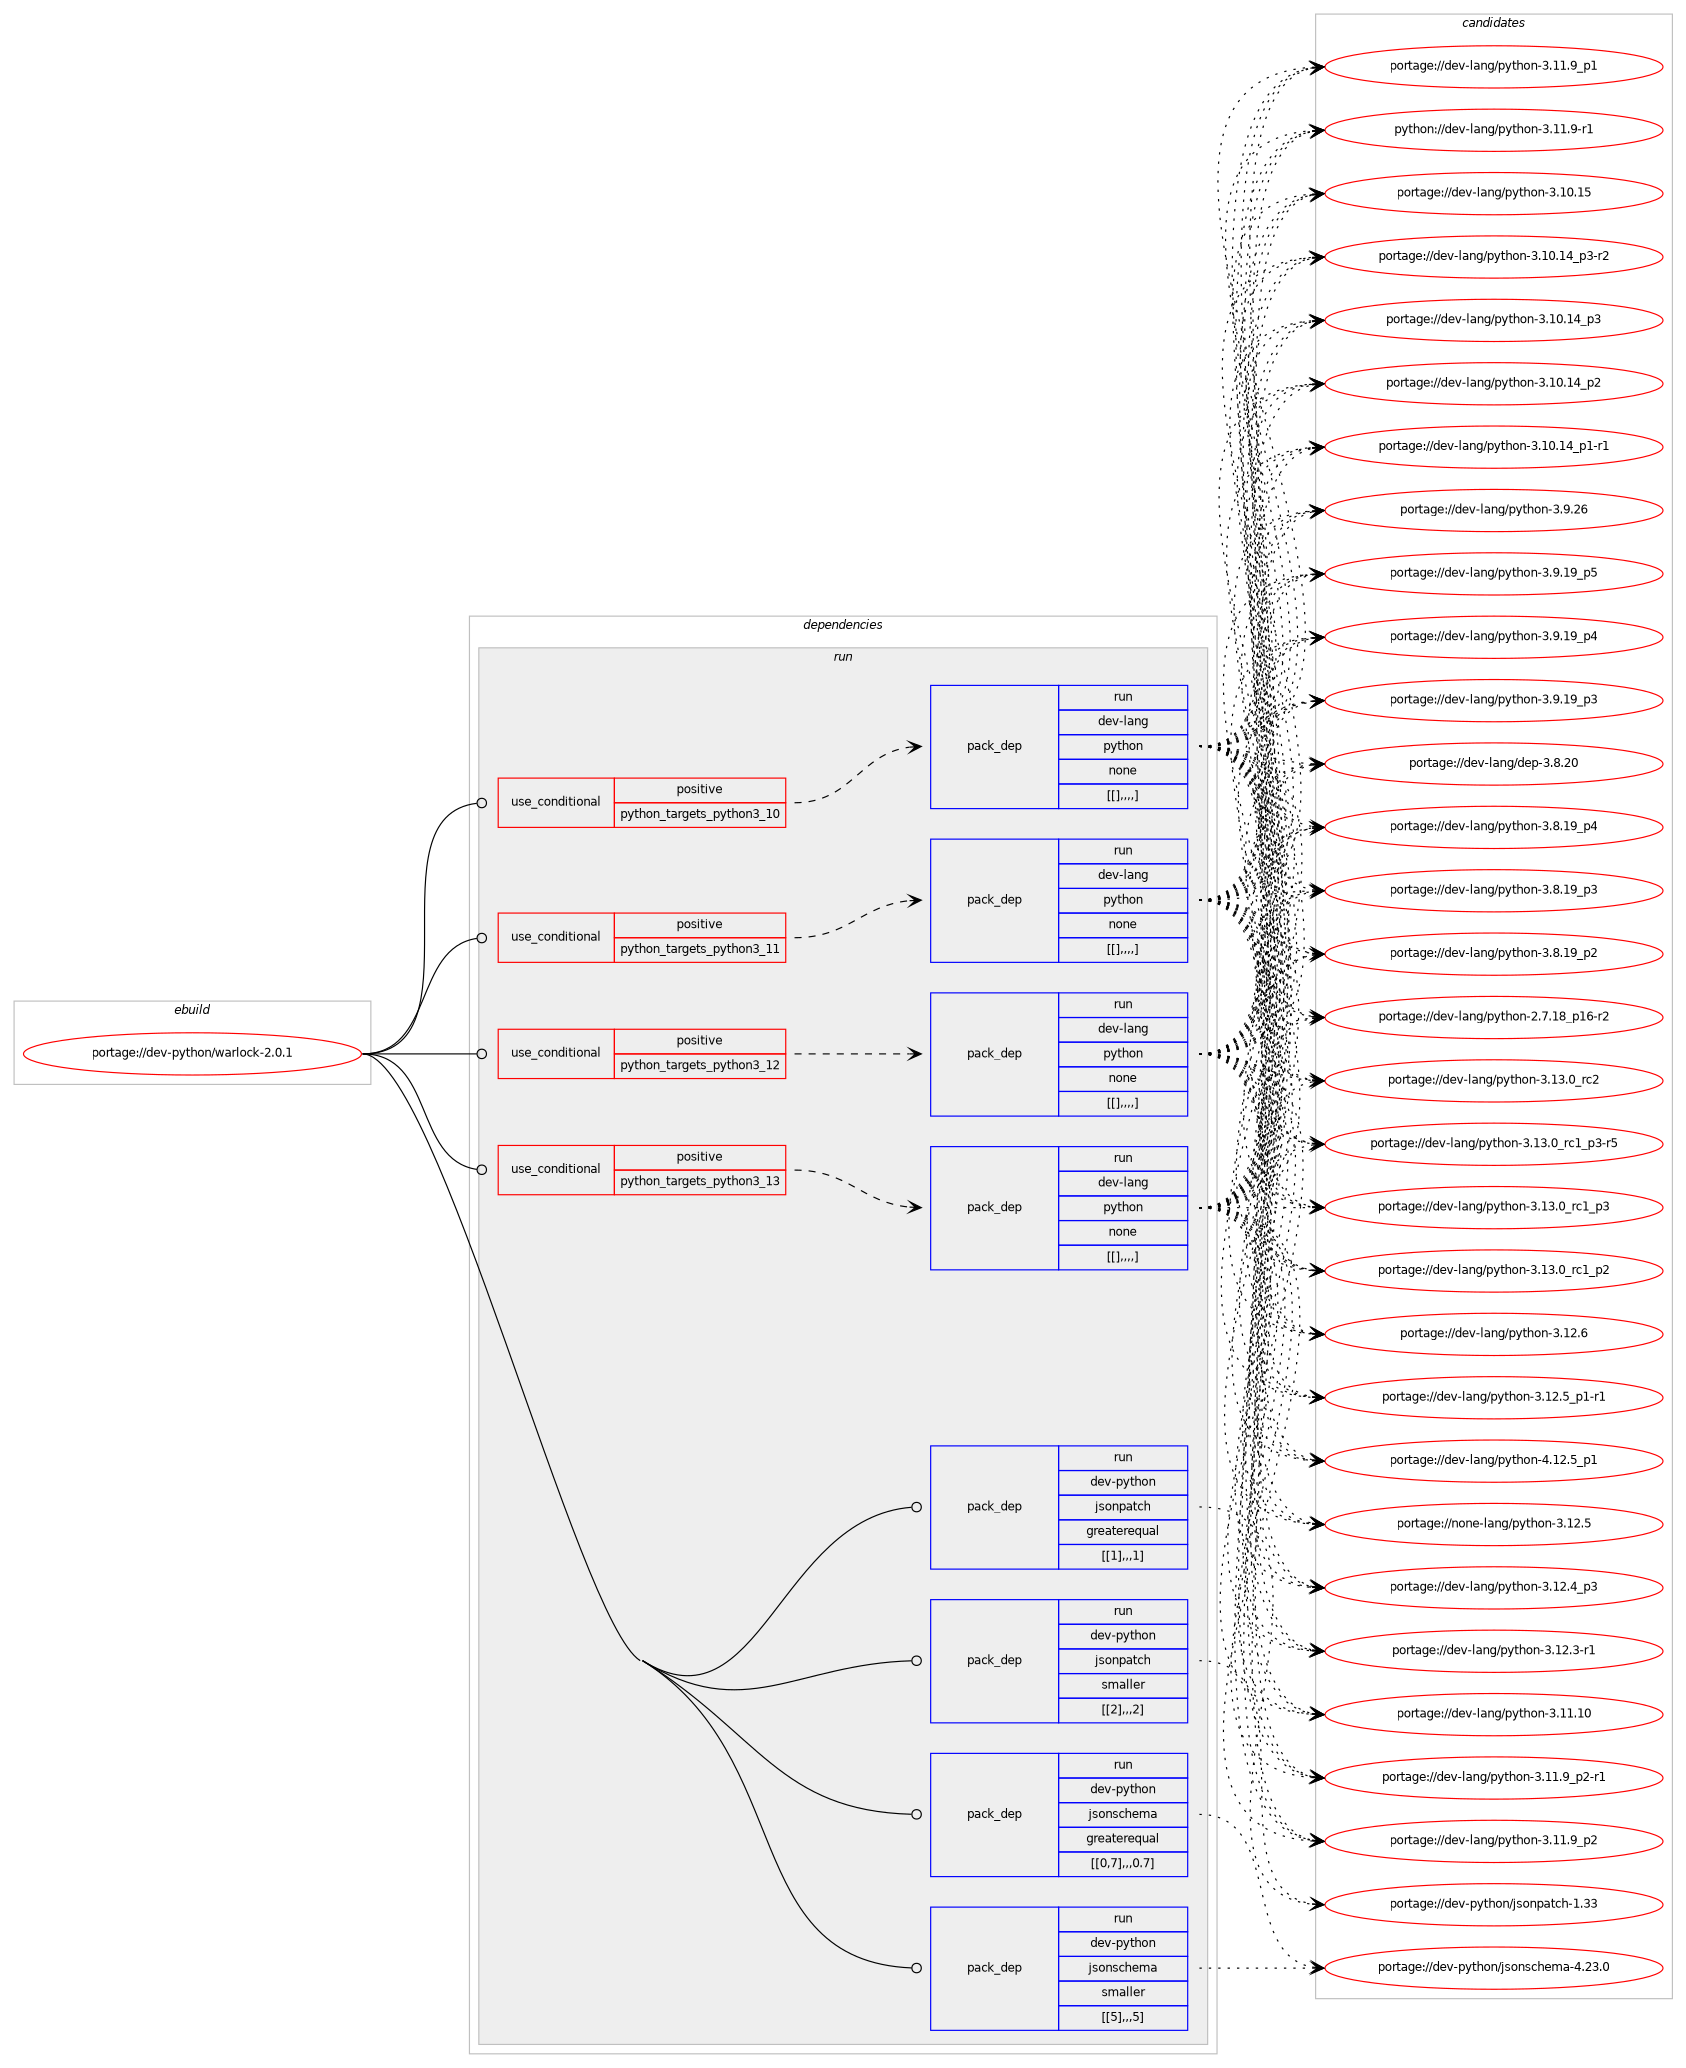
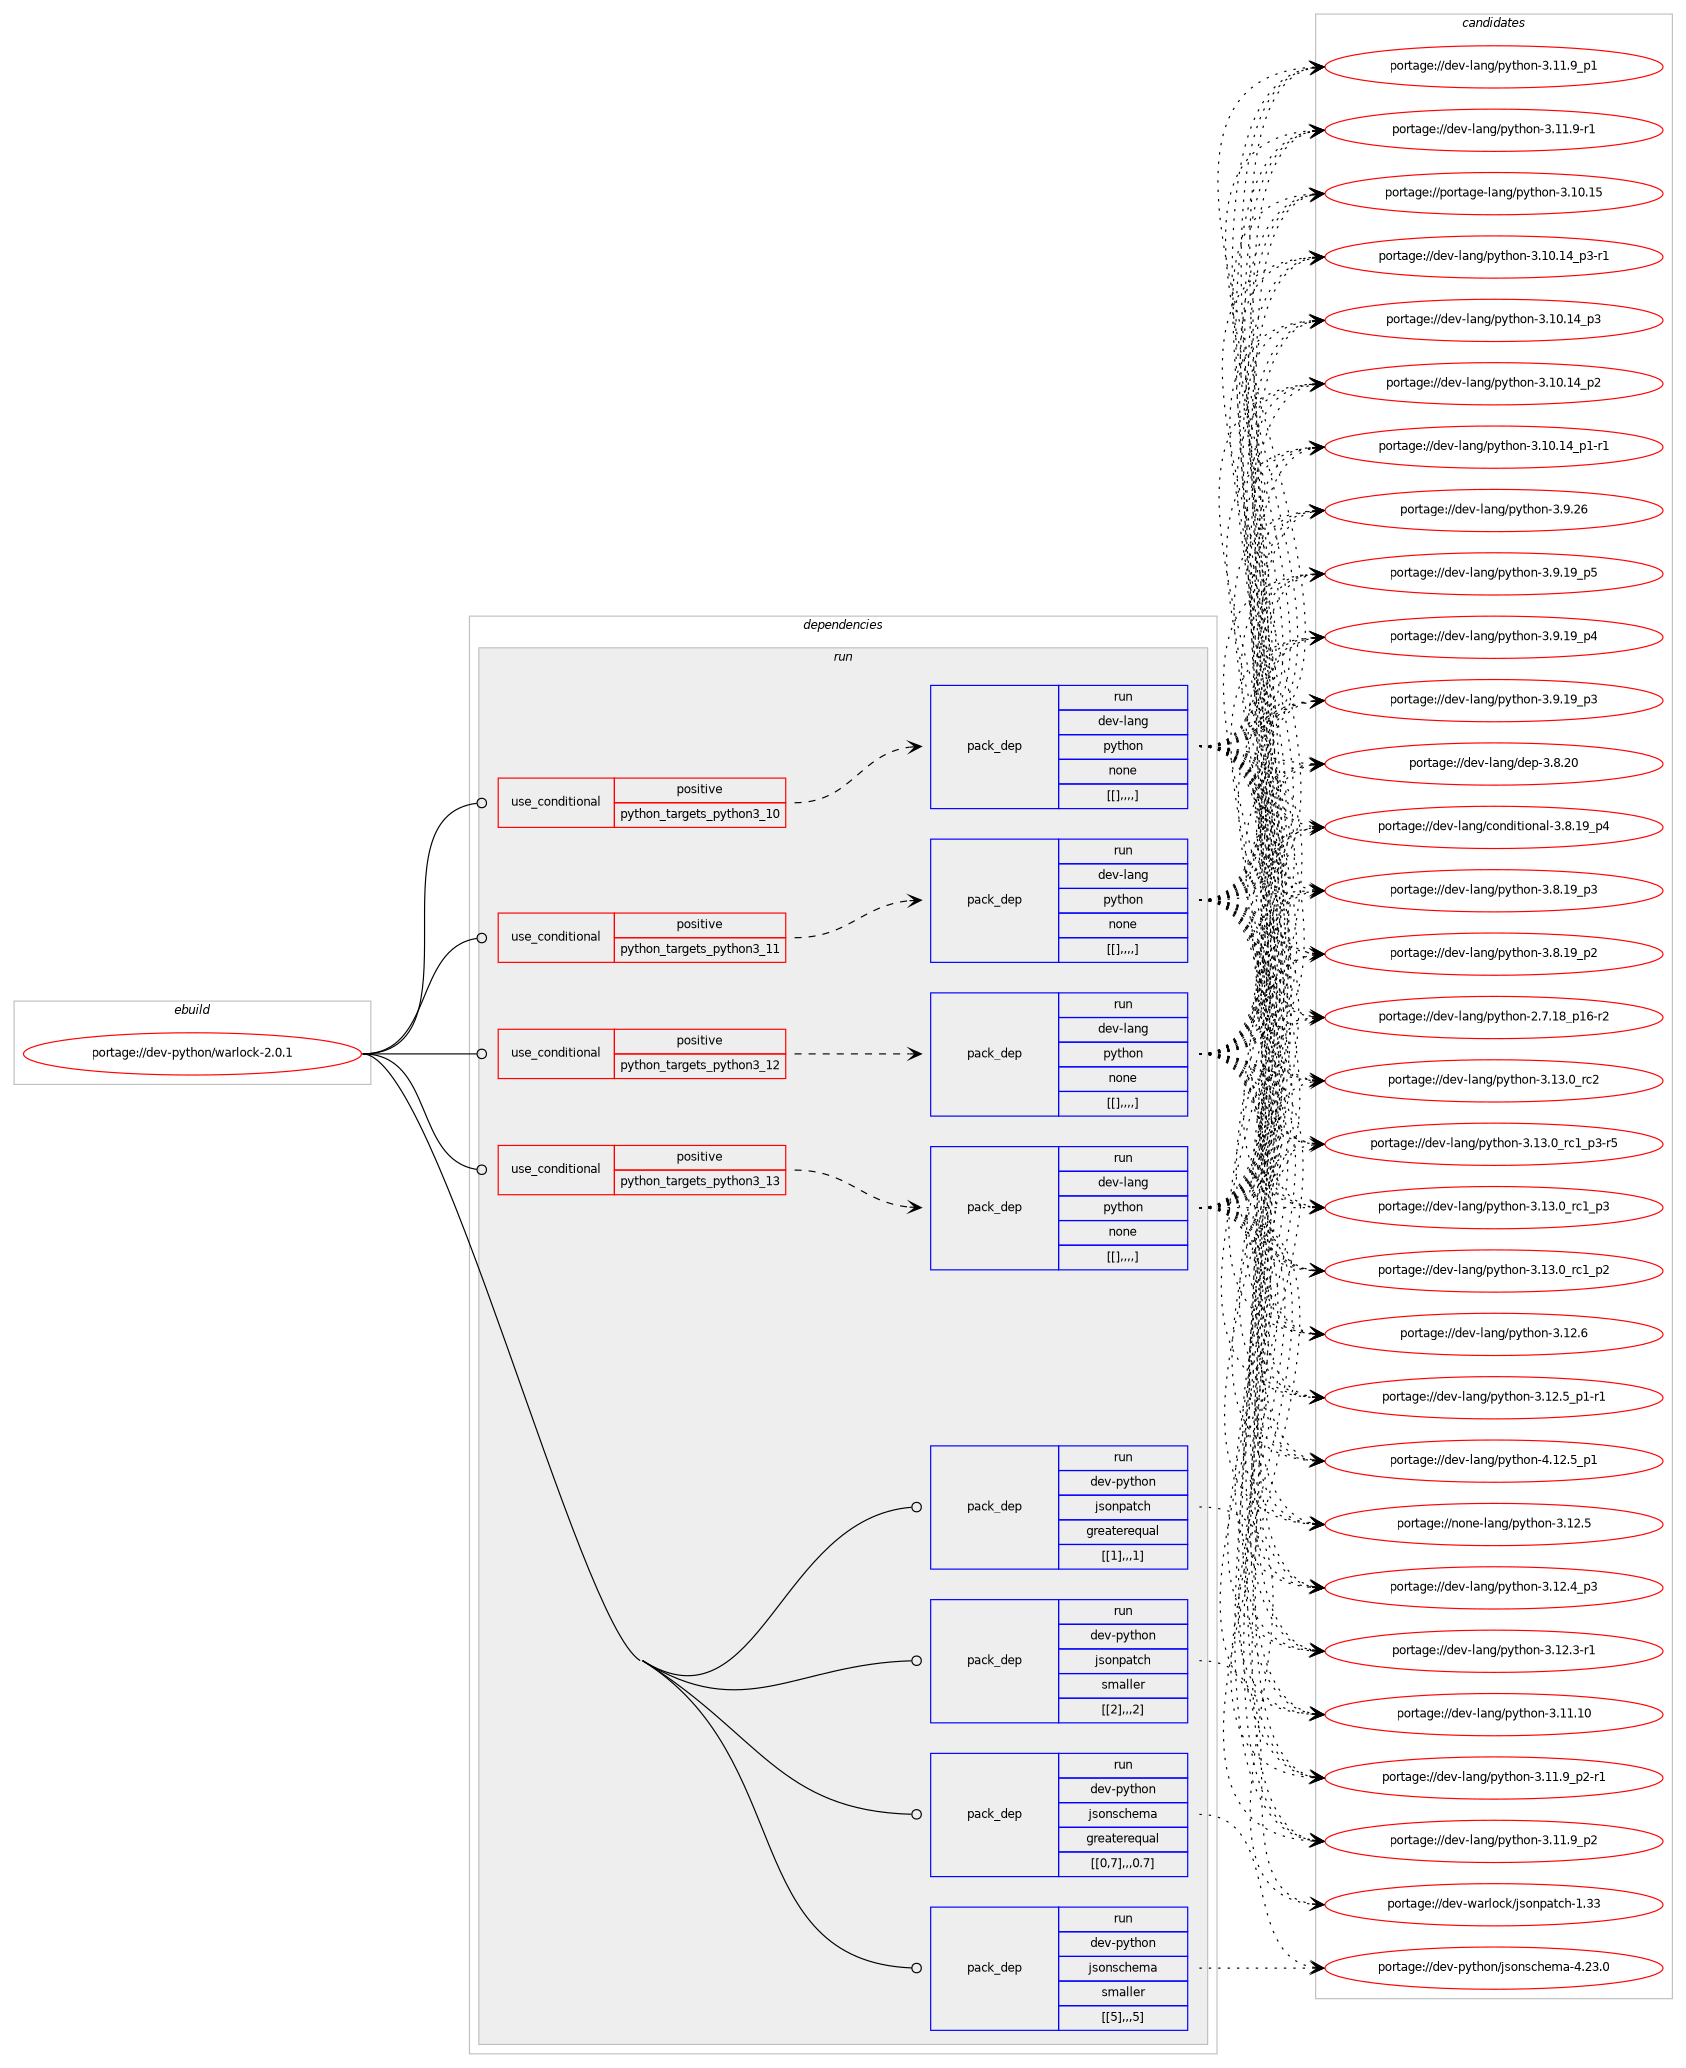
(1494, 130) -> (1494, 130)
(1494, 194) -> (1494, 194)
(1494, 257) -> (1494, 257)
(1494, 827) -> (1494, 827)
(1494, 1905) -> (1494, 1905)
